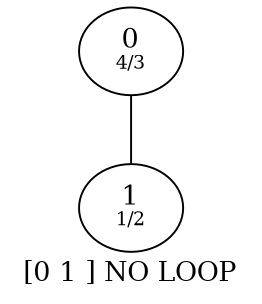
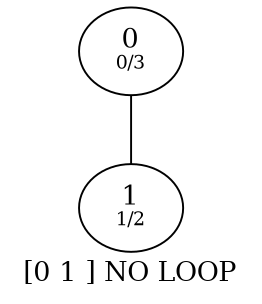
(131, 63) -> (131, 63)
